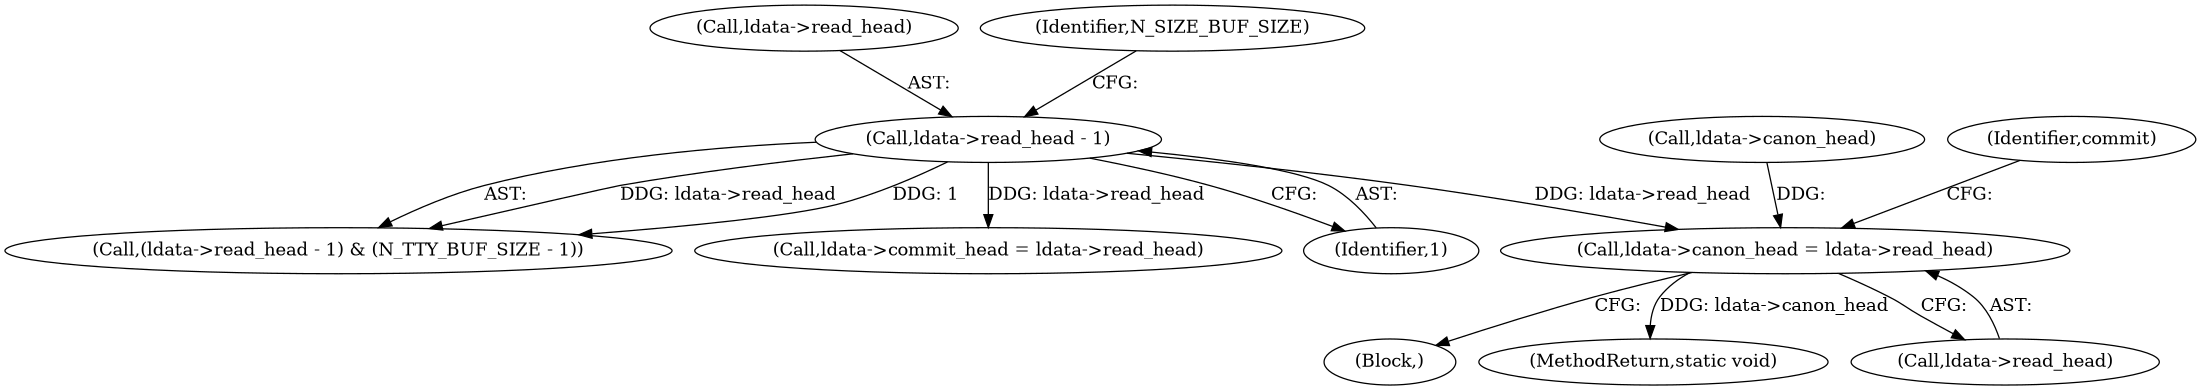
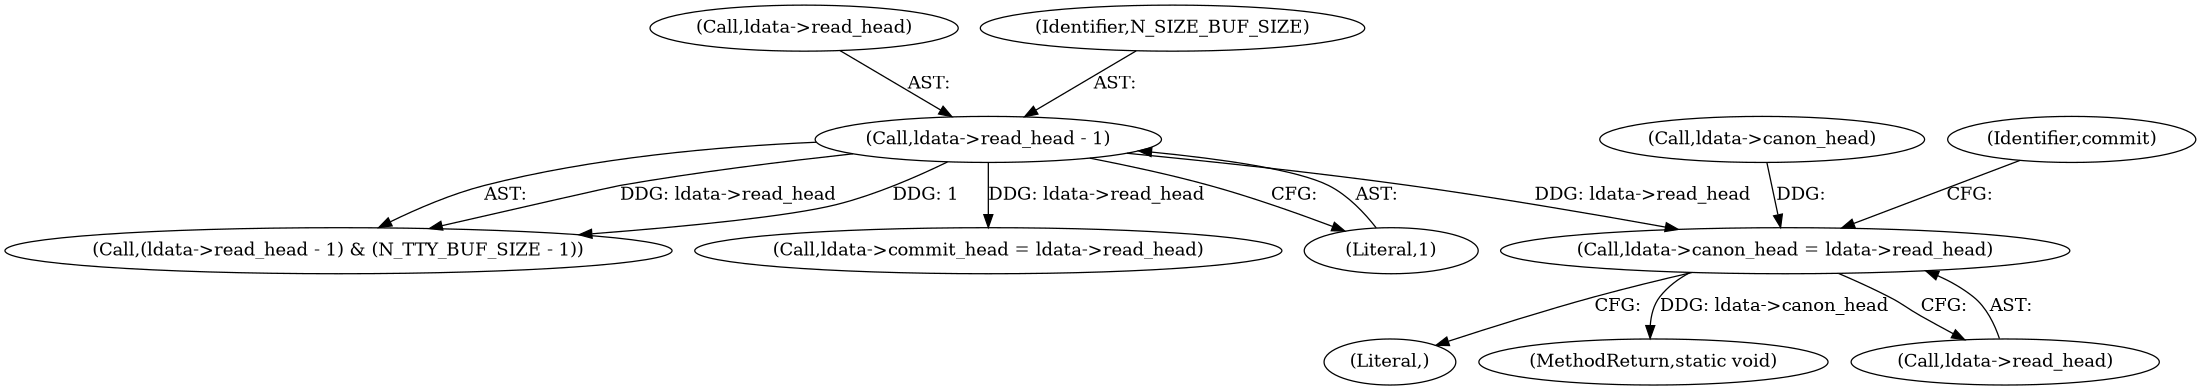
(1118, 84) -> (1118, 84)
(1391, 251) -> (1391, 251)
(1390, 362) -> (1390, 362)
